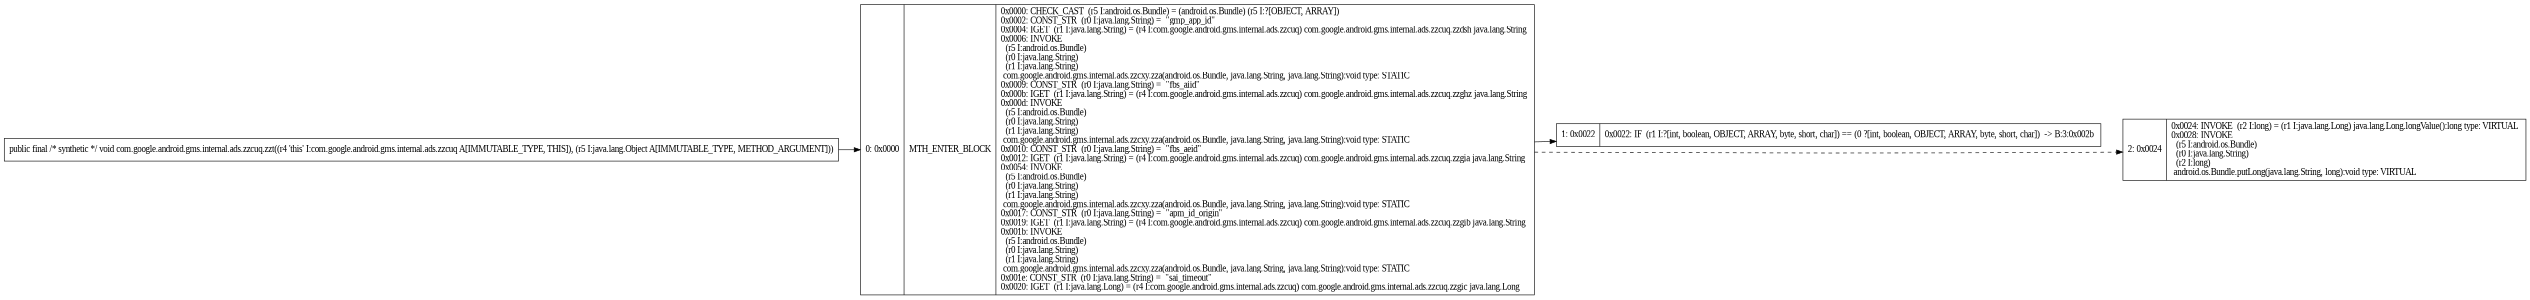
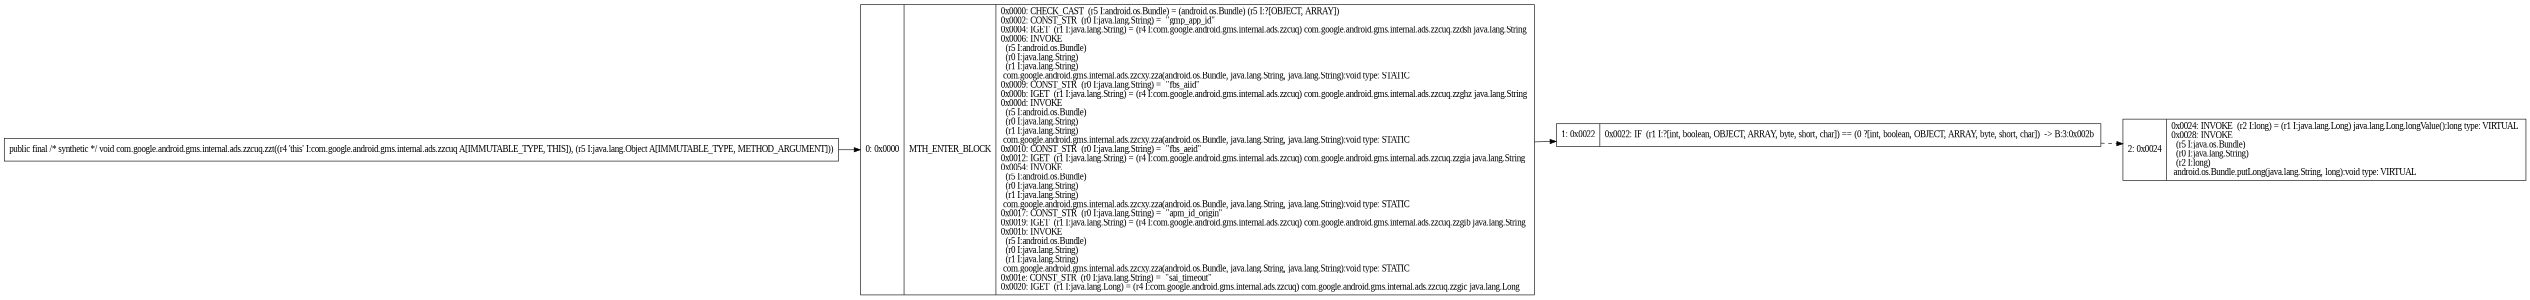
(2214, 145) -> (2208, 145)
(1825, 153) -> (2109, 143)
